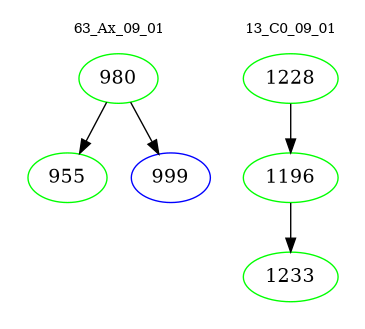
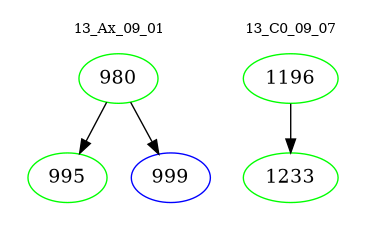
(119, 30) -> (119, 30)
(291, 30) -> (291, 30)
(291, 79) -> none
(68, 178) -> (68, 178)
